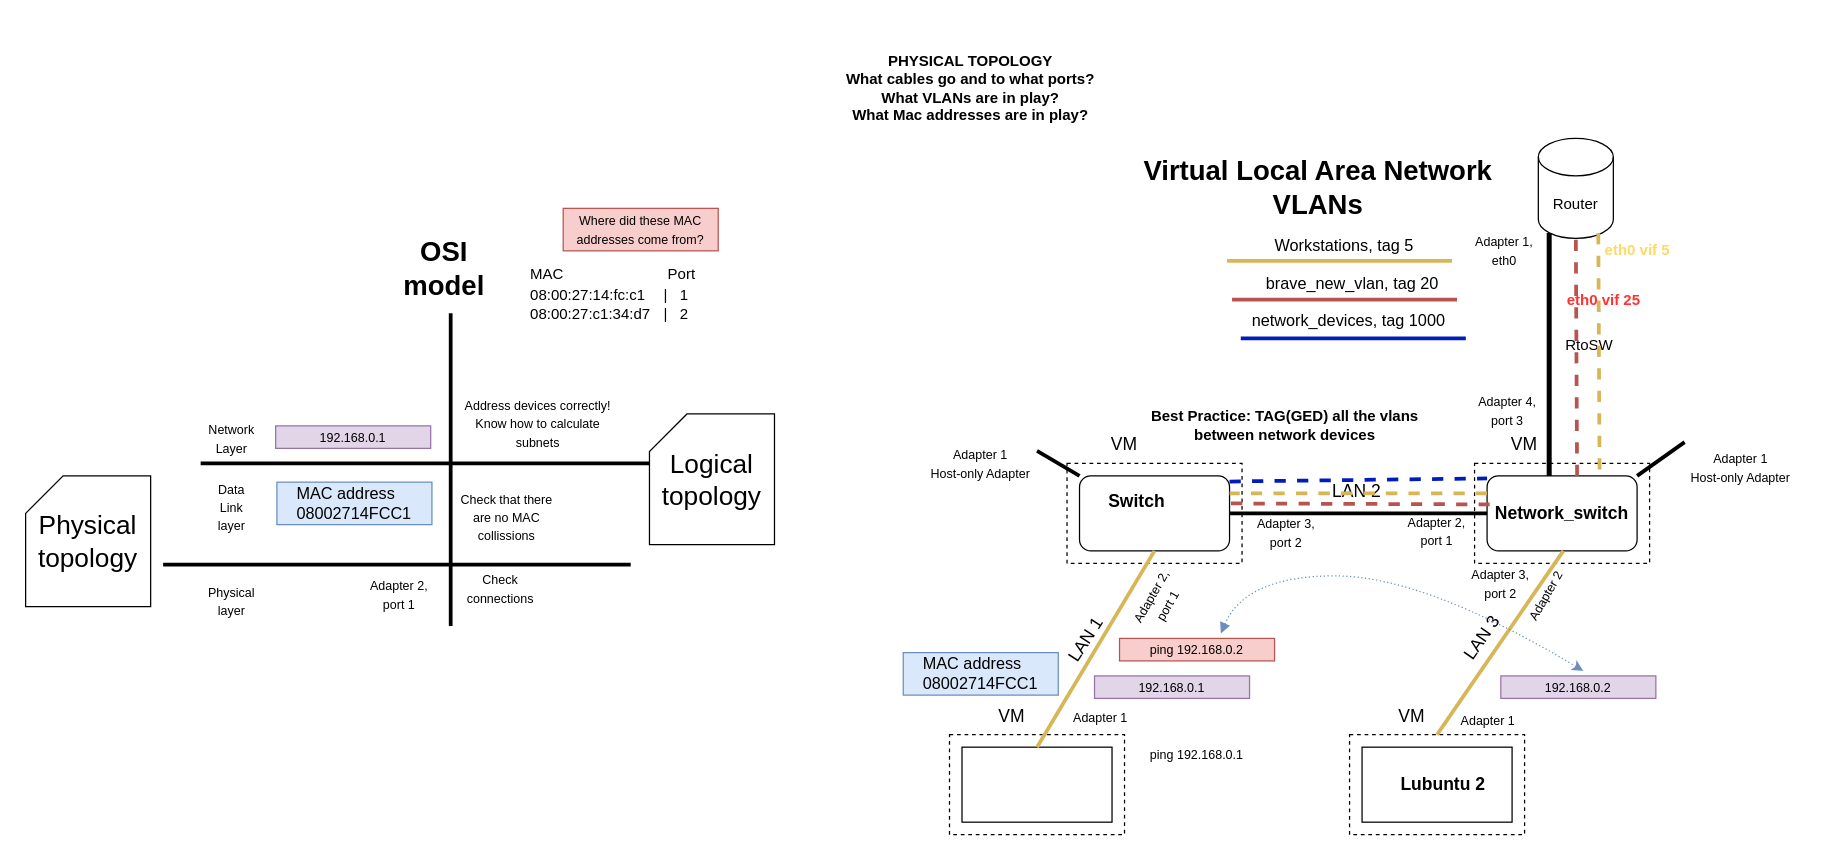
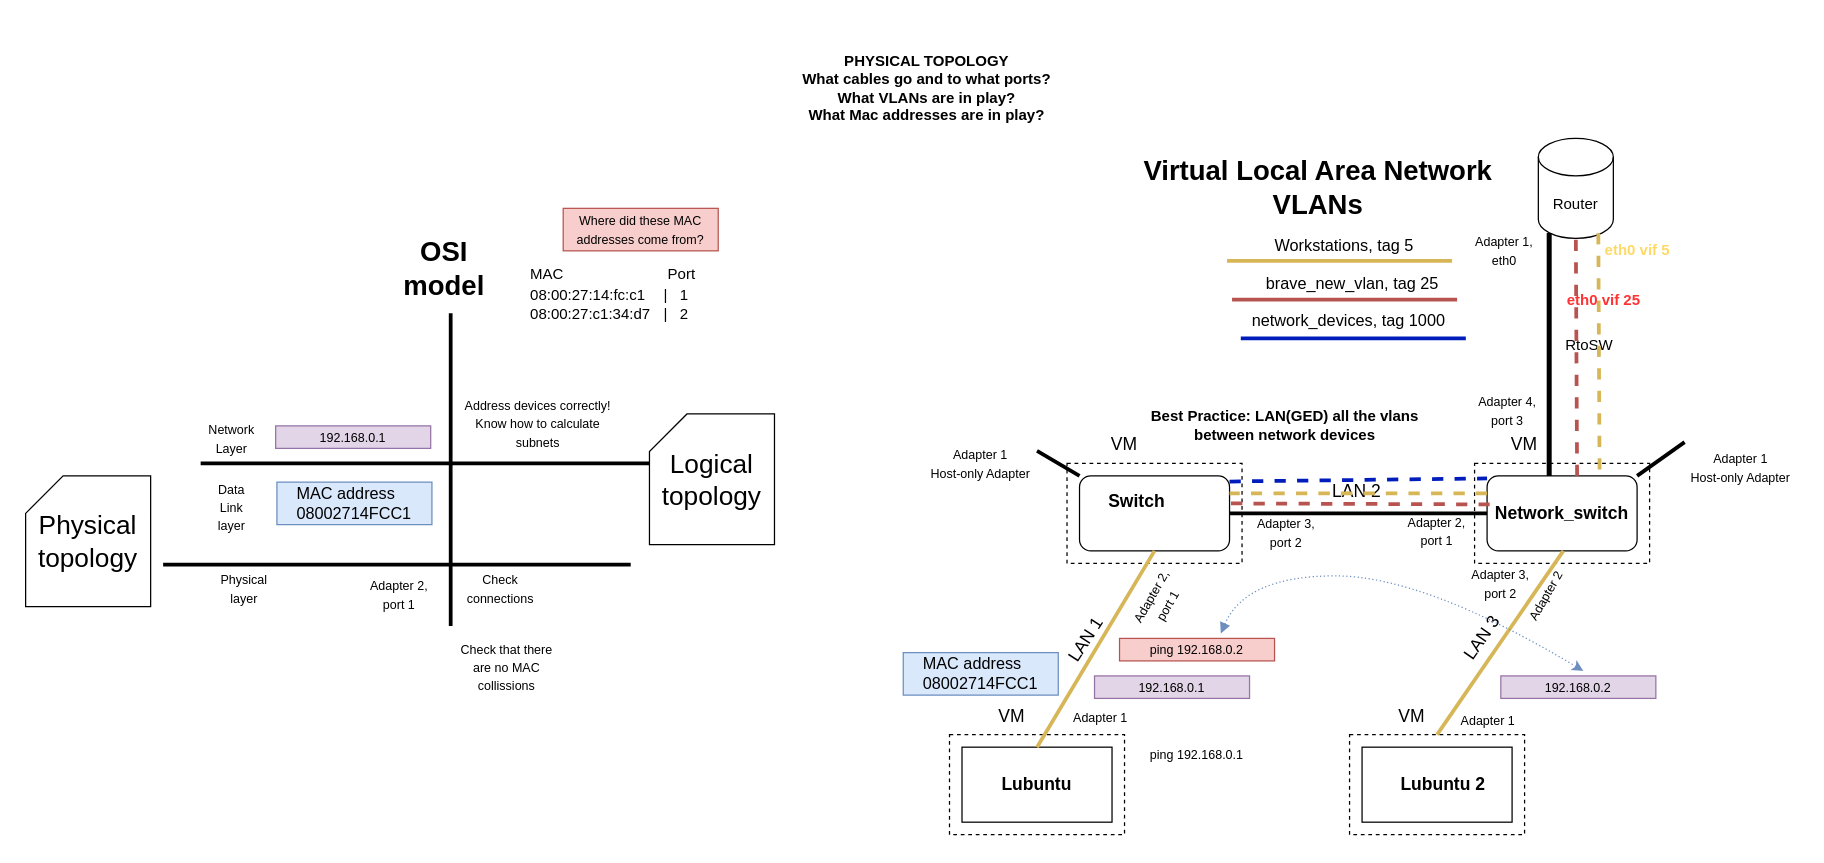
(971, 88) -> (927, 88)
(1353, 283) -> (1353, 283)
(1285, 426) -> (1285, 426)
(507, 517) -> (507, 667)
(232, 600) -> (244, 588)
none -> (1037, 784)
